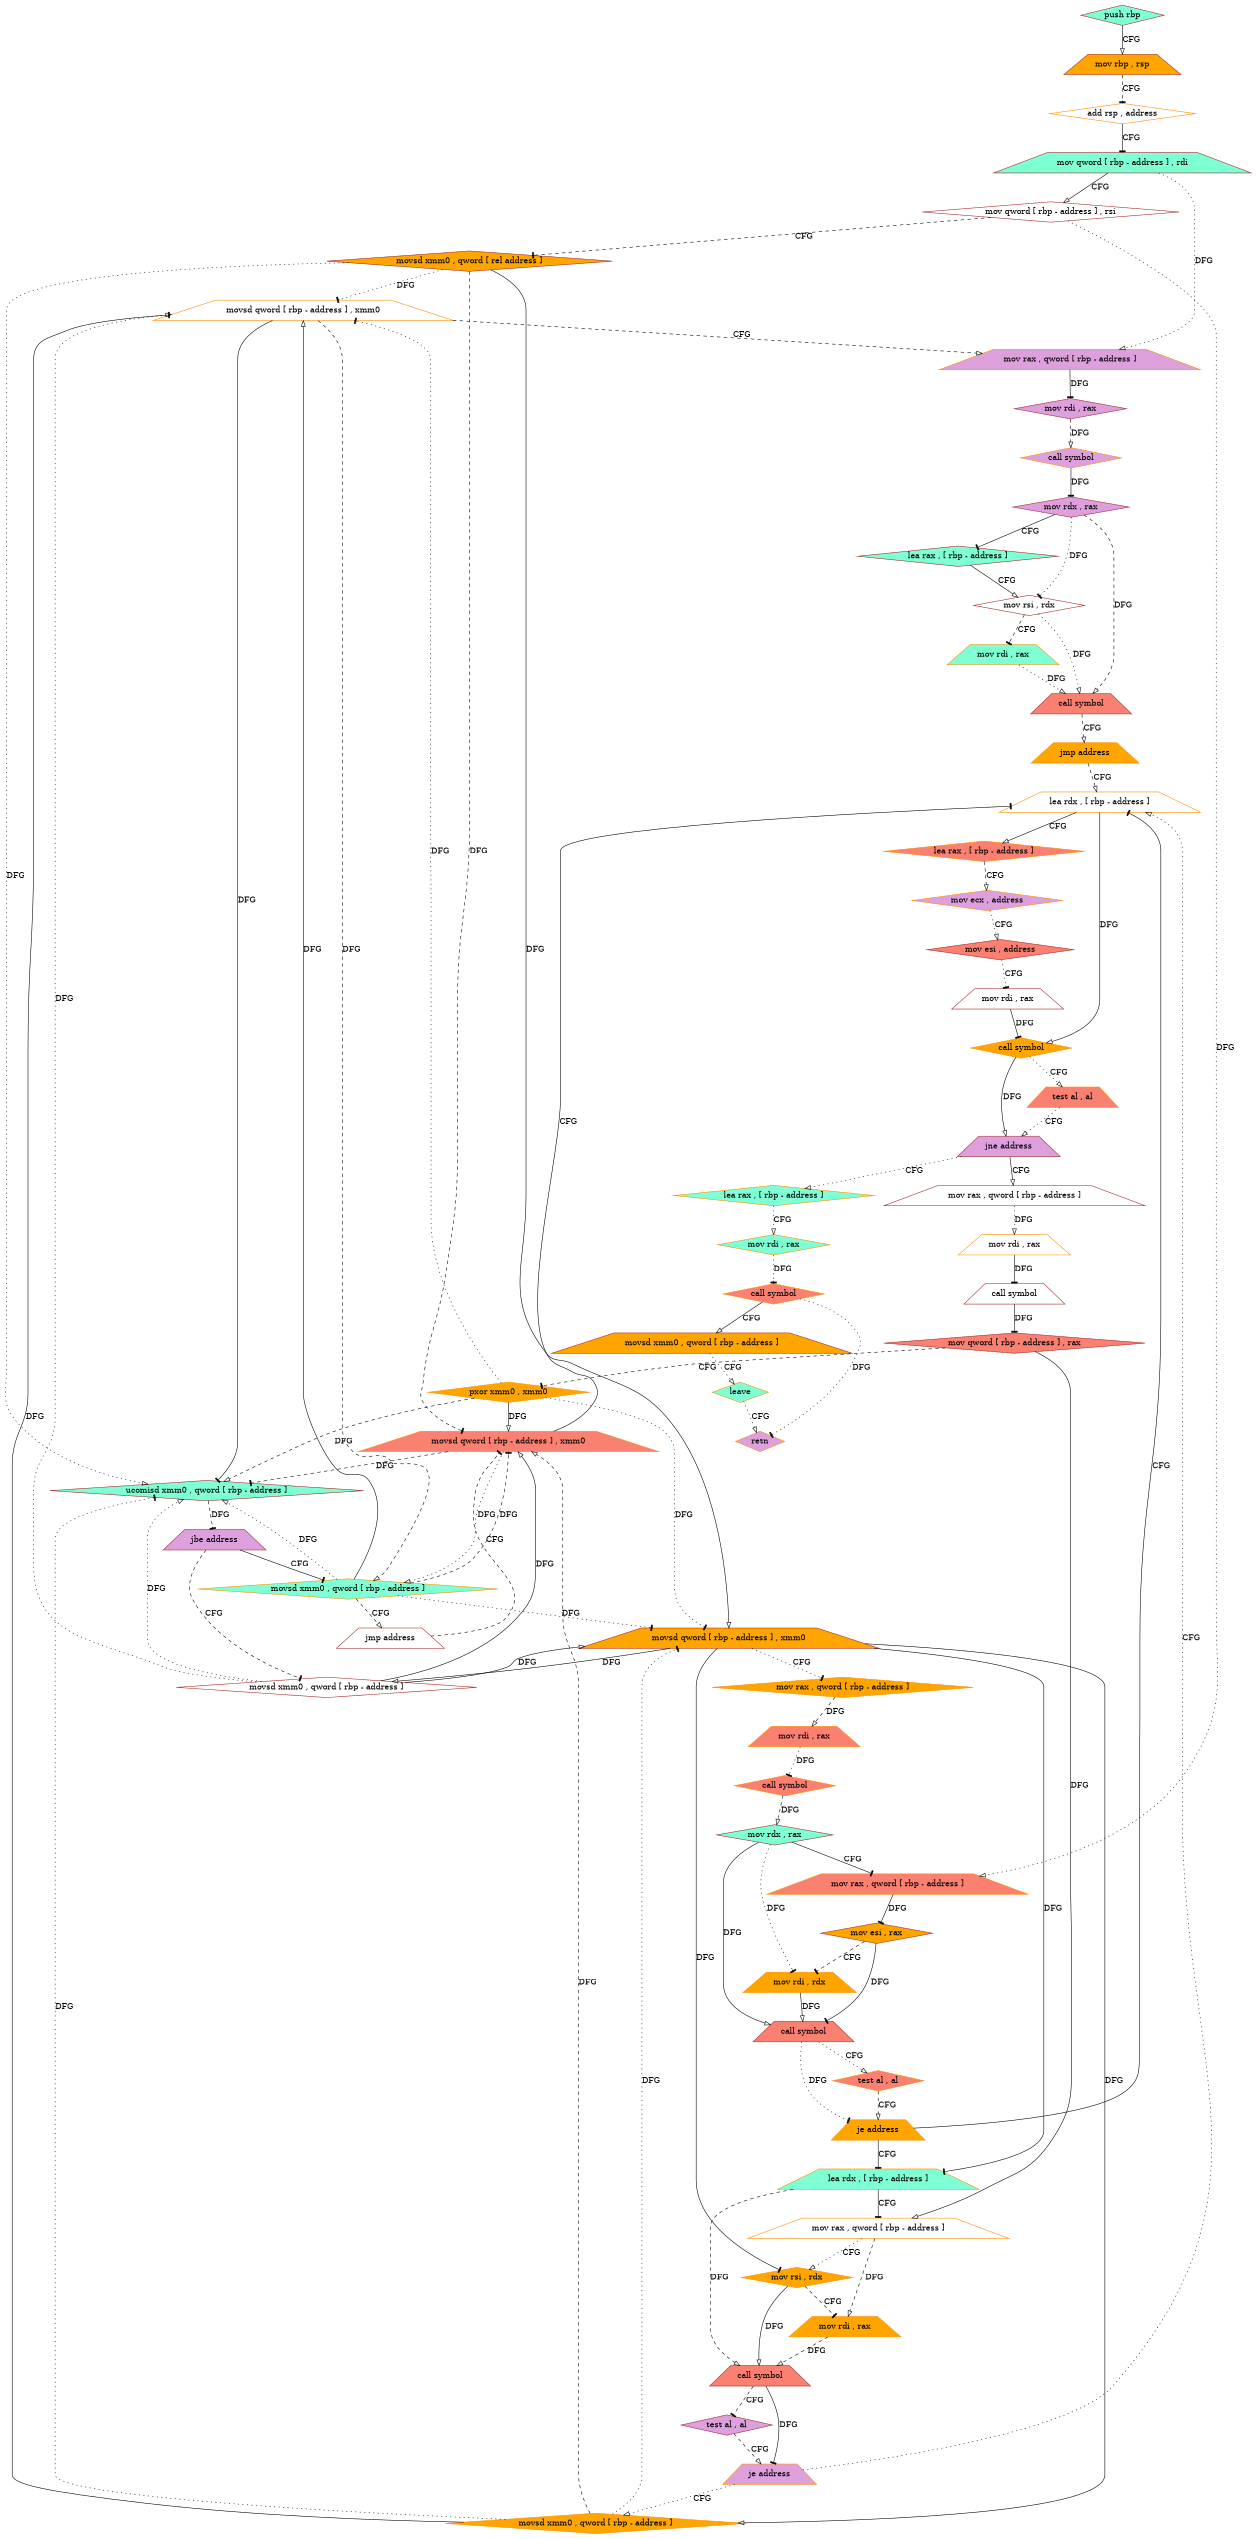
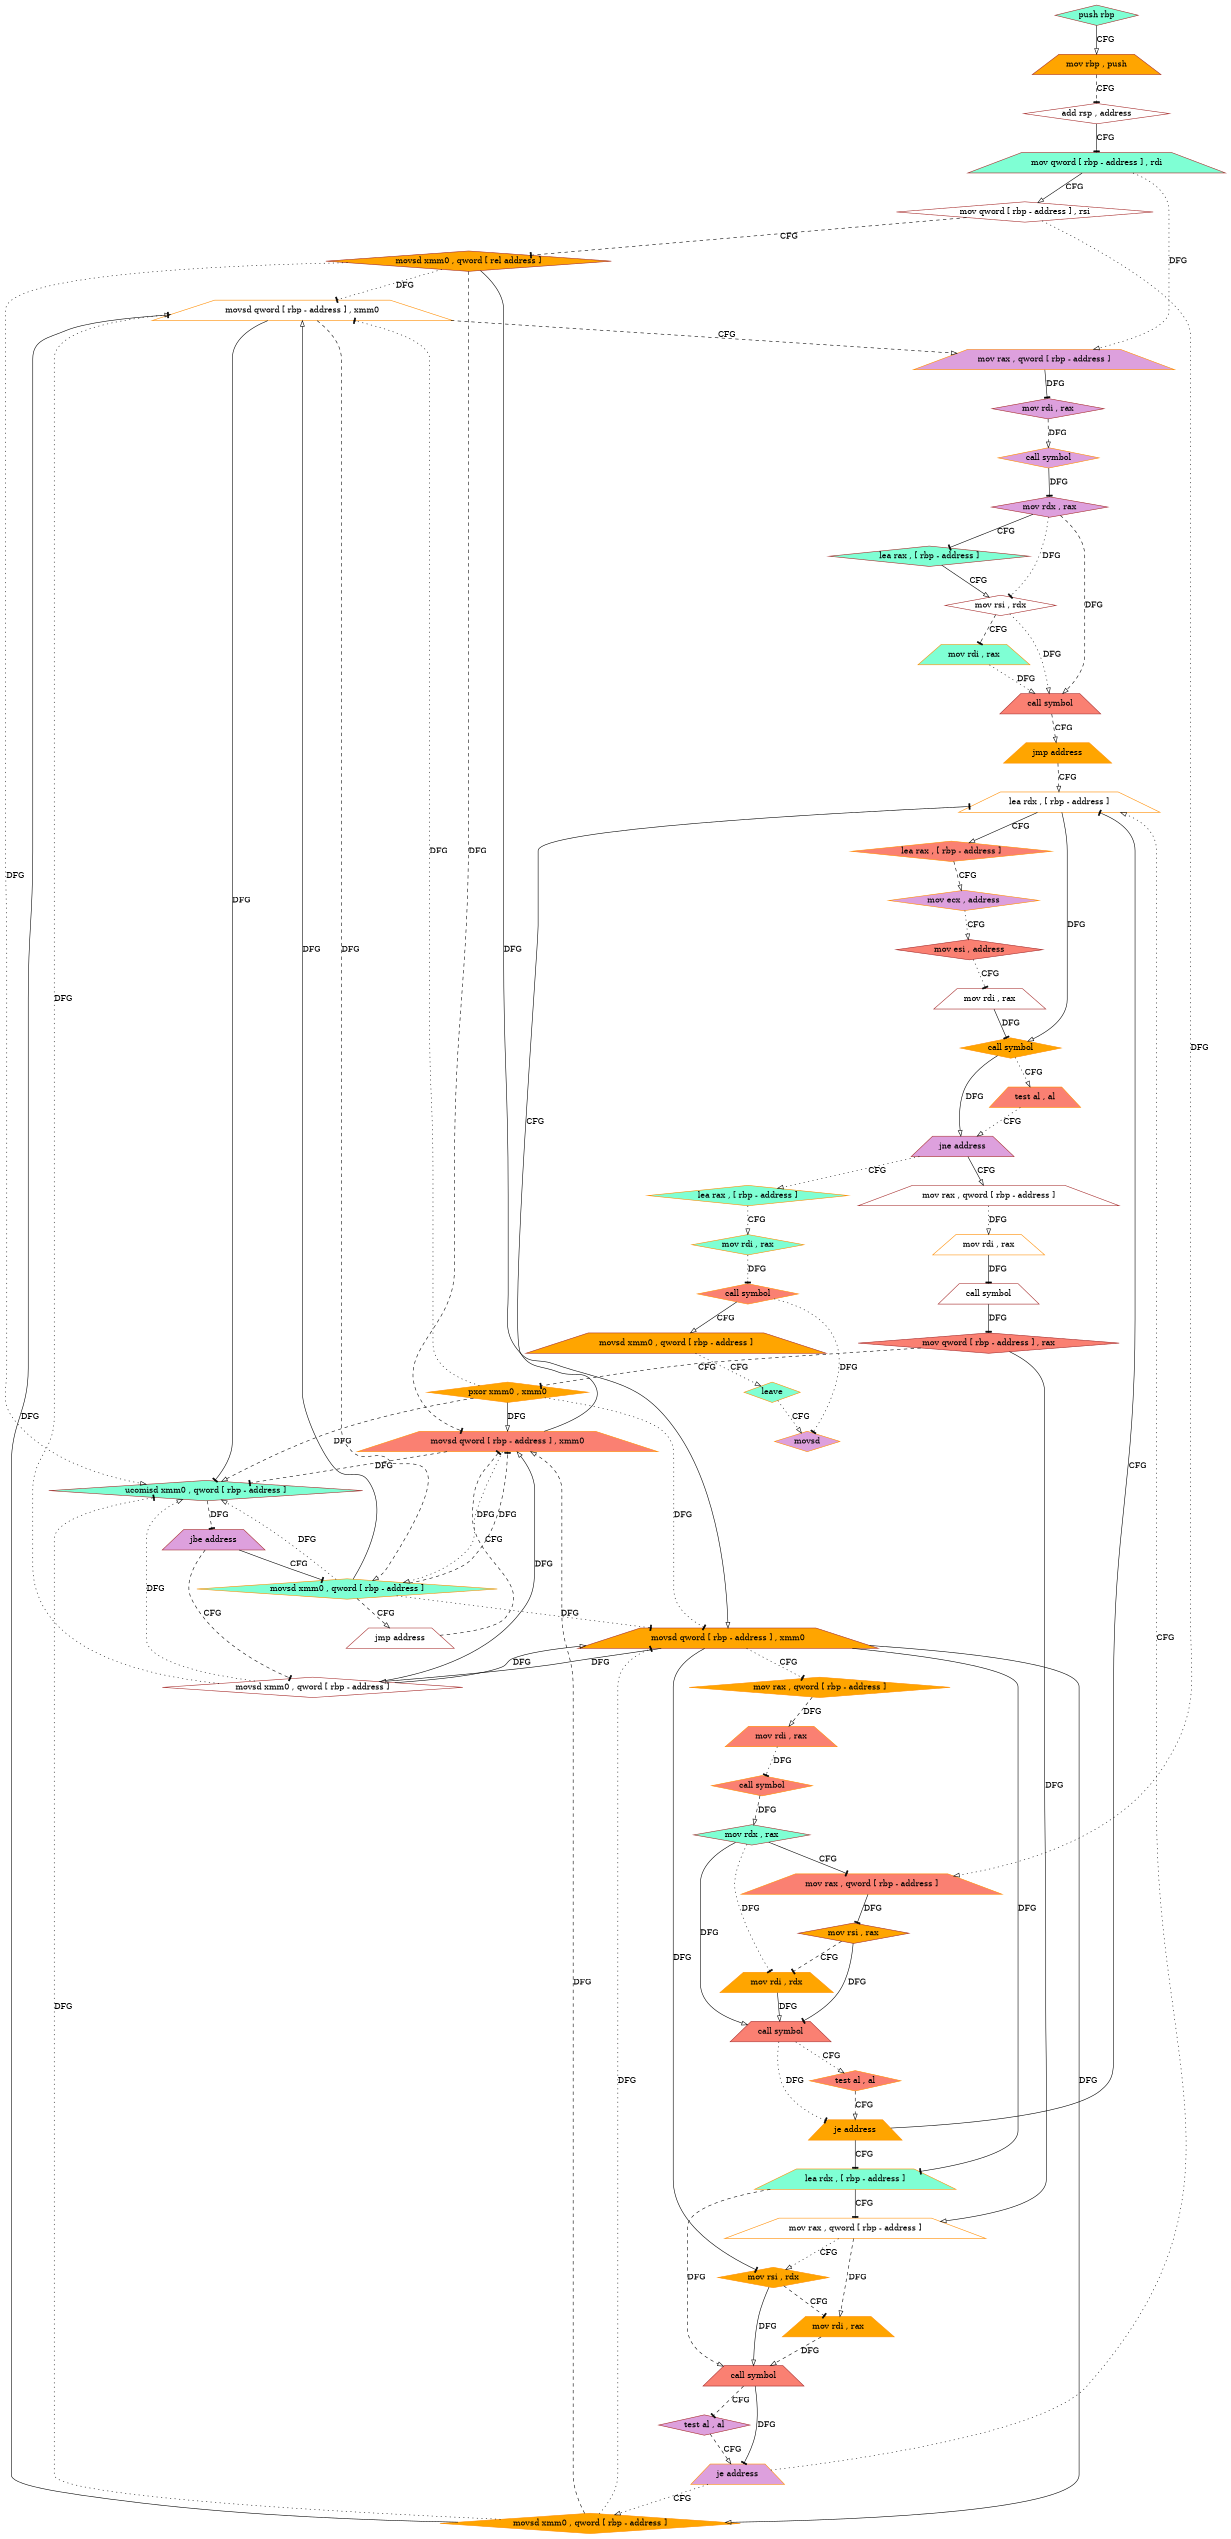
(1122, 64) -> (1097, 64)
(1122, 114) -> (1097, 114)
(760, 1441) -> (807, 1441)
(877, 1933) -> (854, 1933)
